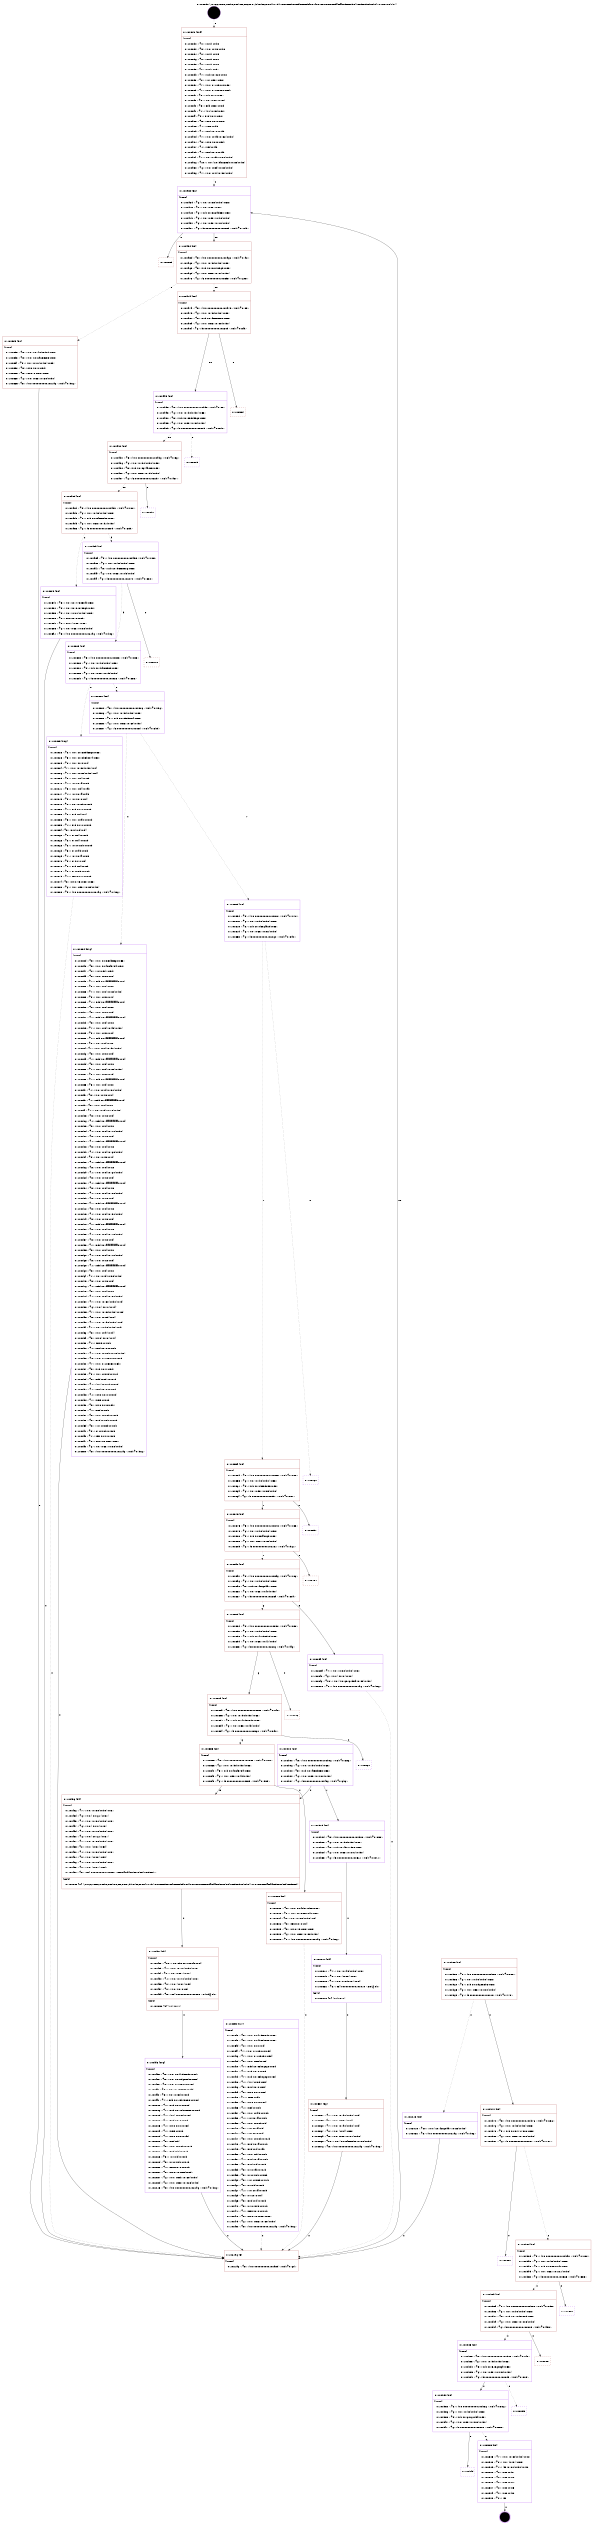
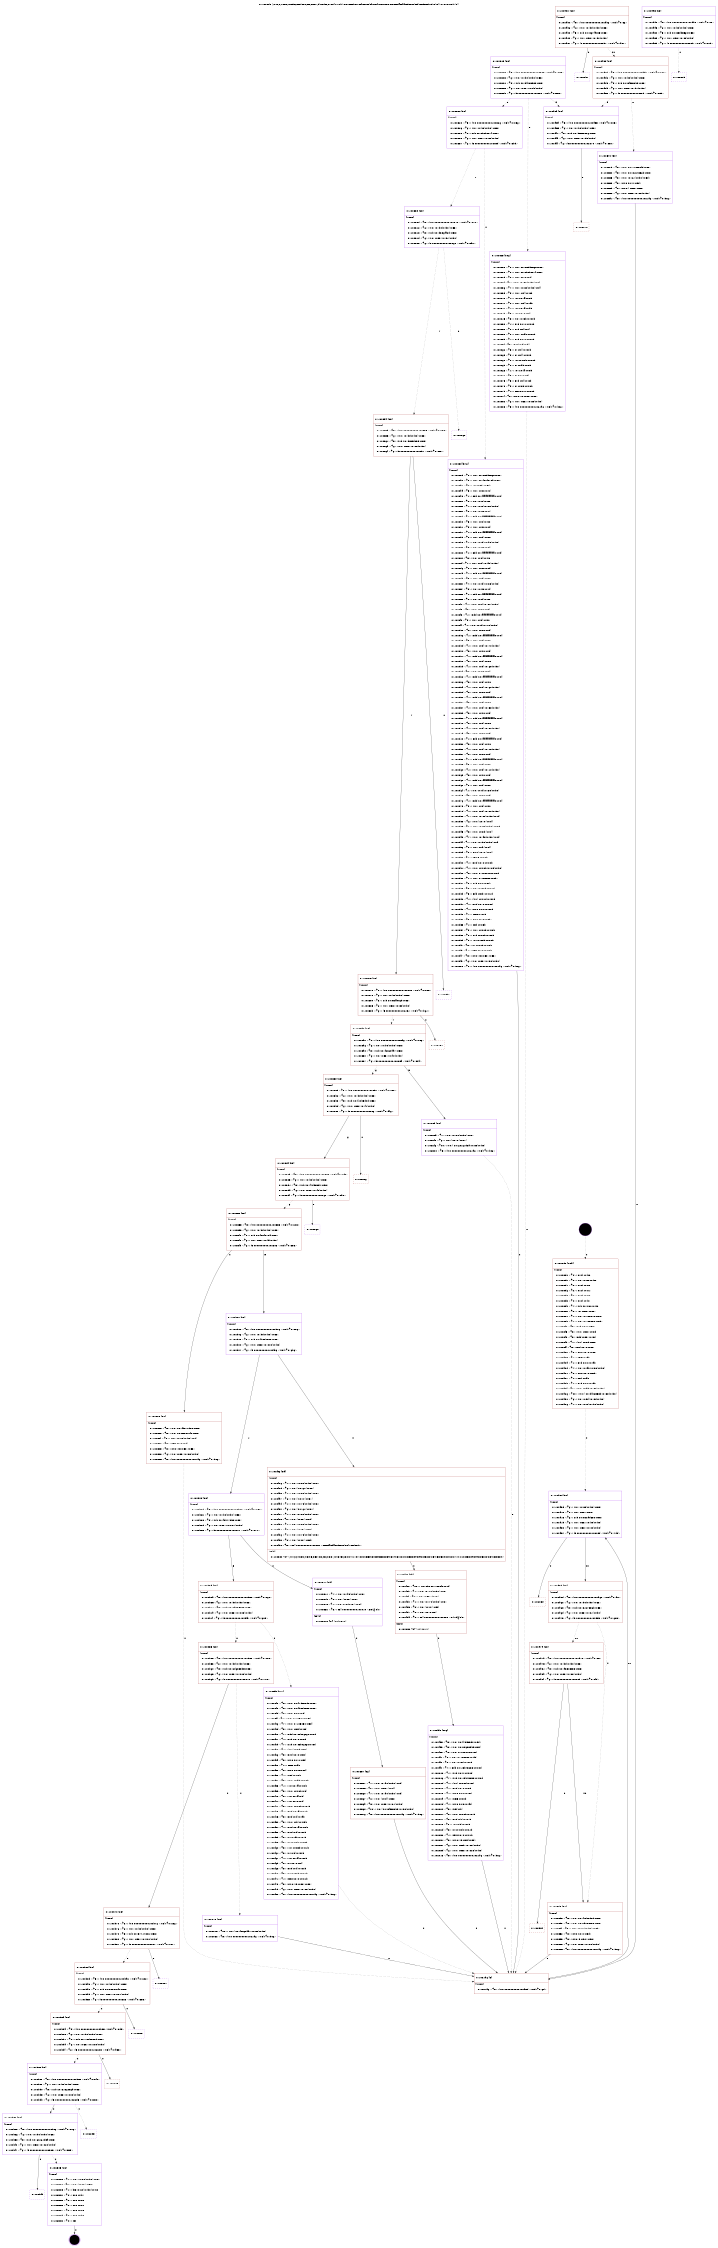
(202, 362) -> (575, 1792)
(168, 437) -> none
(121, 612) -> (554, 102)
none -> (236, 1602)
(219, 1789) -> (264, 1281)
